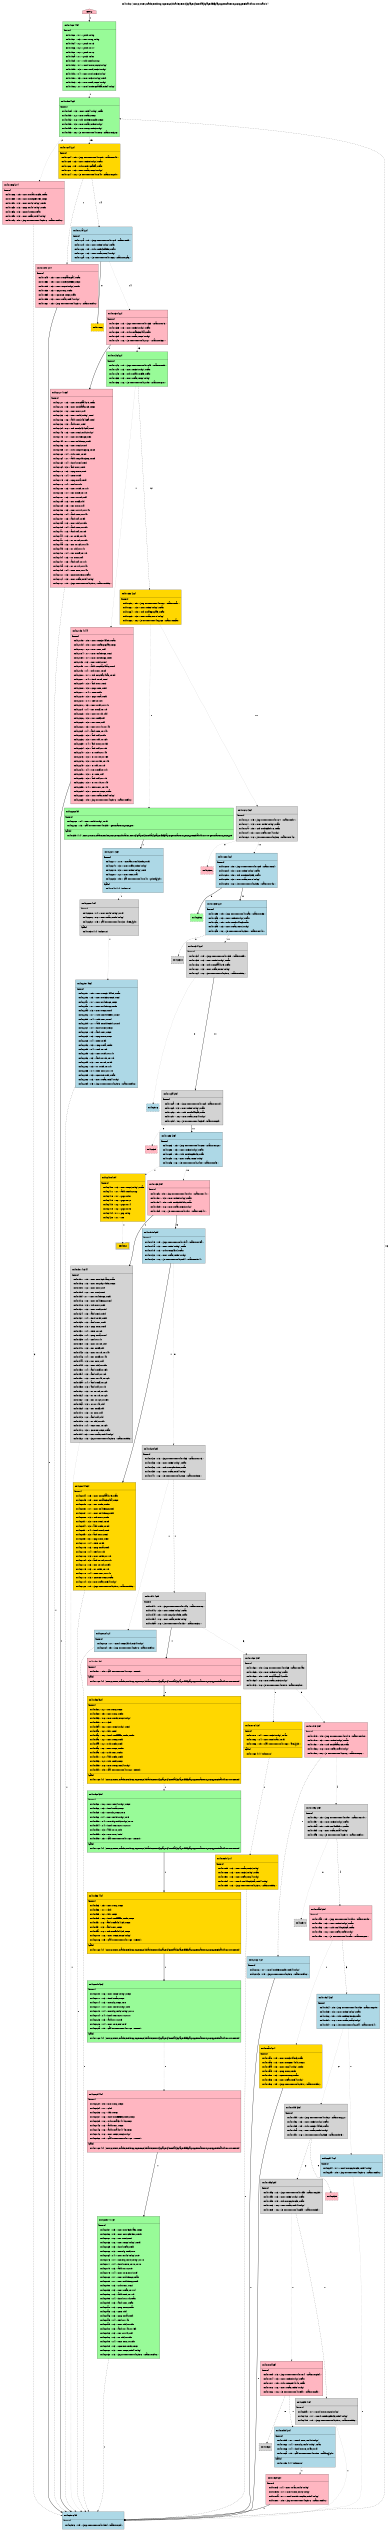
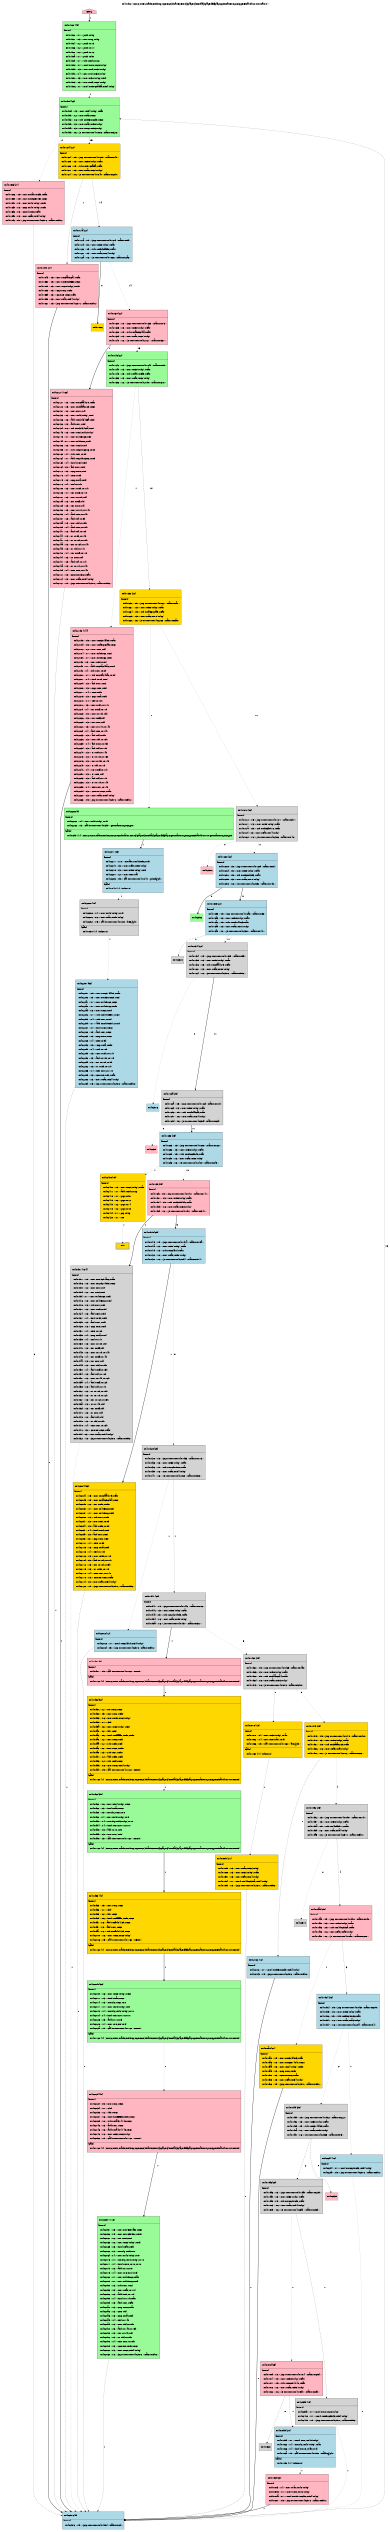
(123, 1246) -> (123, 1246)
(336, 1740) -> (336, 1740)
